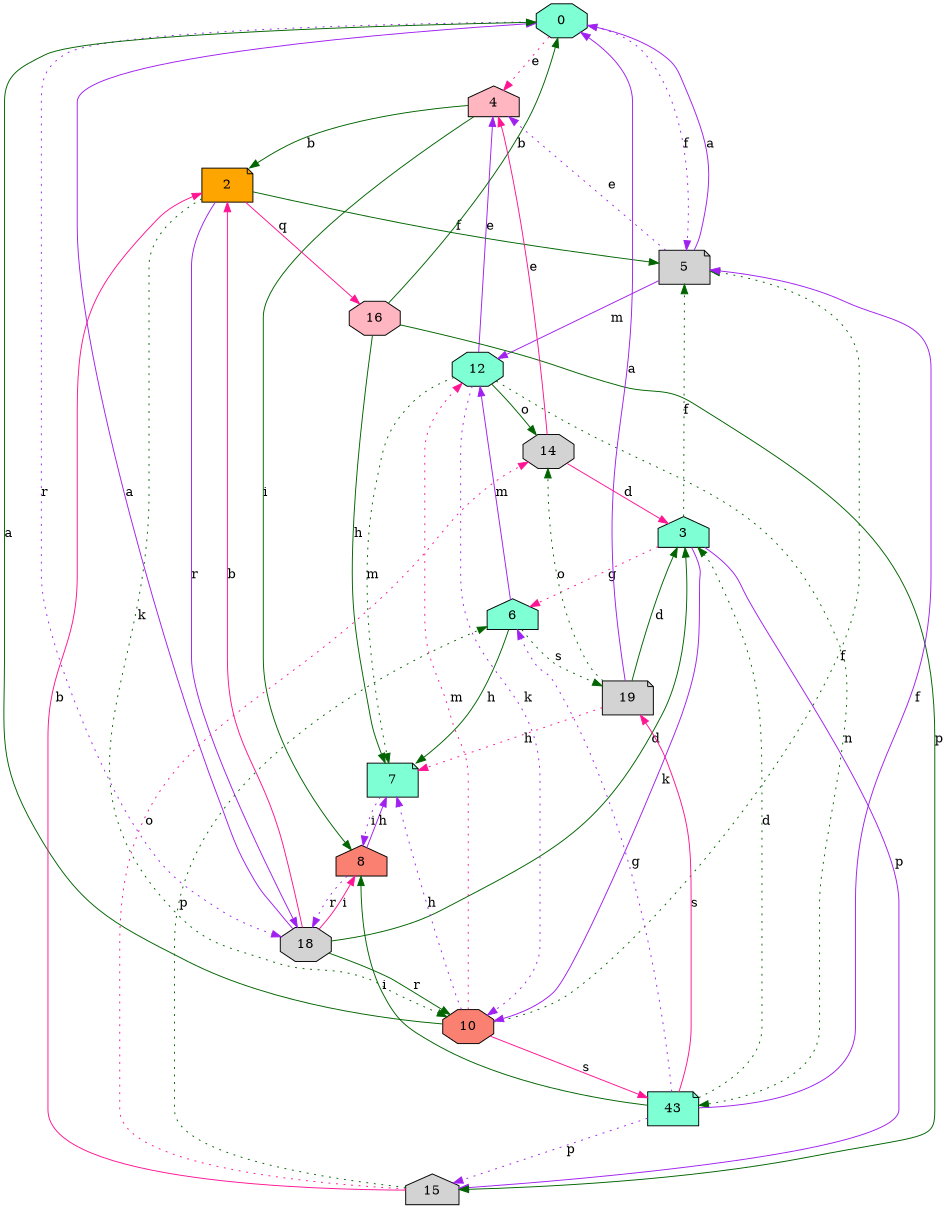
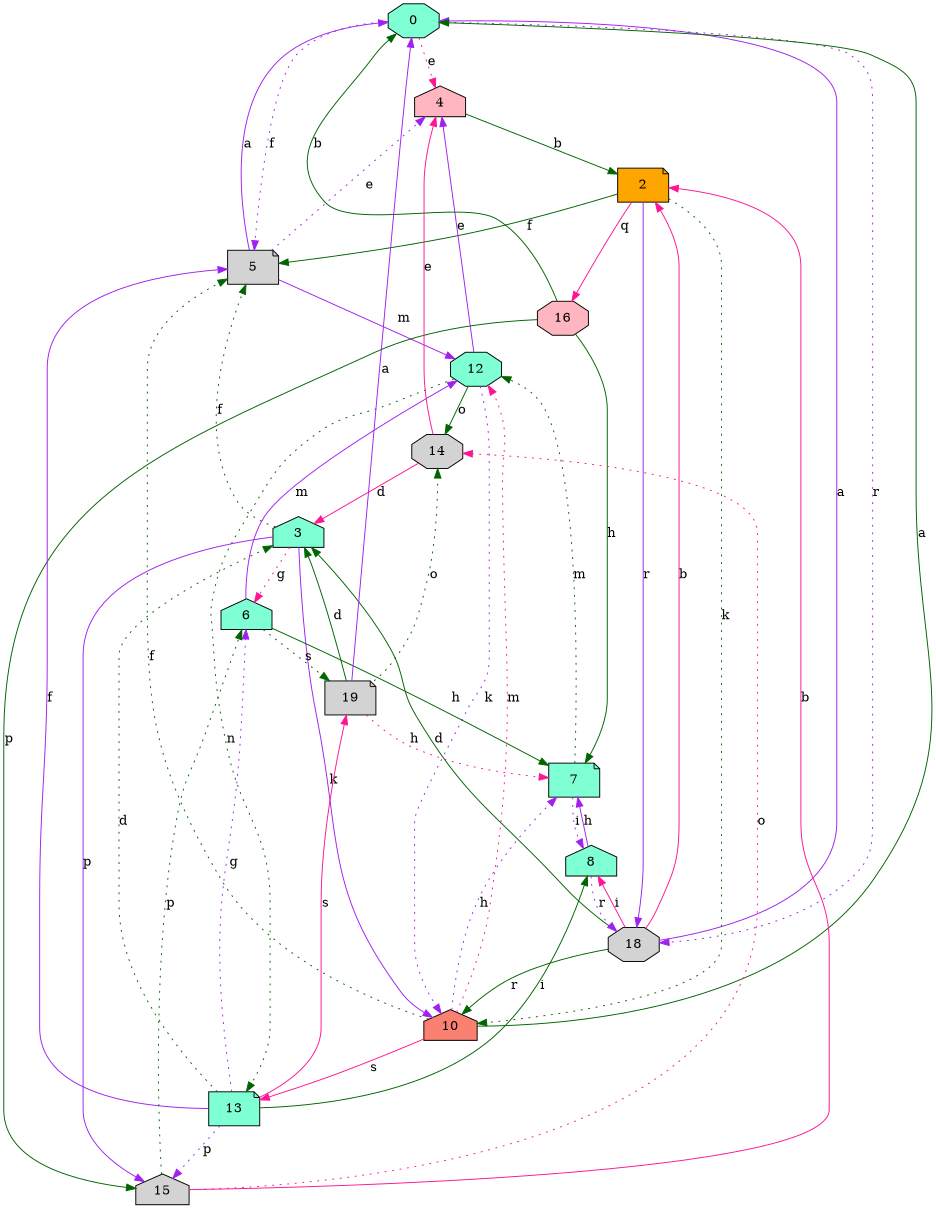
(263, 442) -> none
(368, 549) -> (573, 562)
(362, 862) -> (591, 862)
(468, 1027) -> (450, 1027)
(673, 1109) -> (234, 1109)
